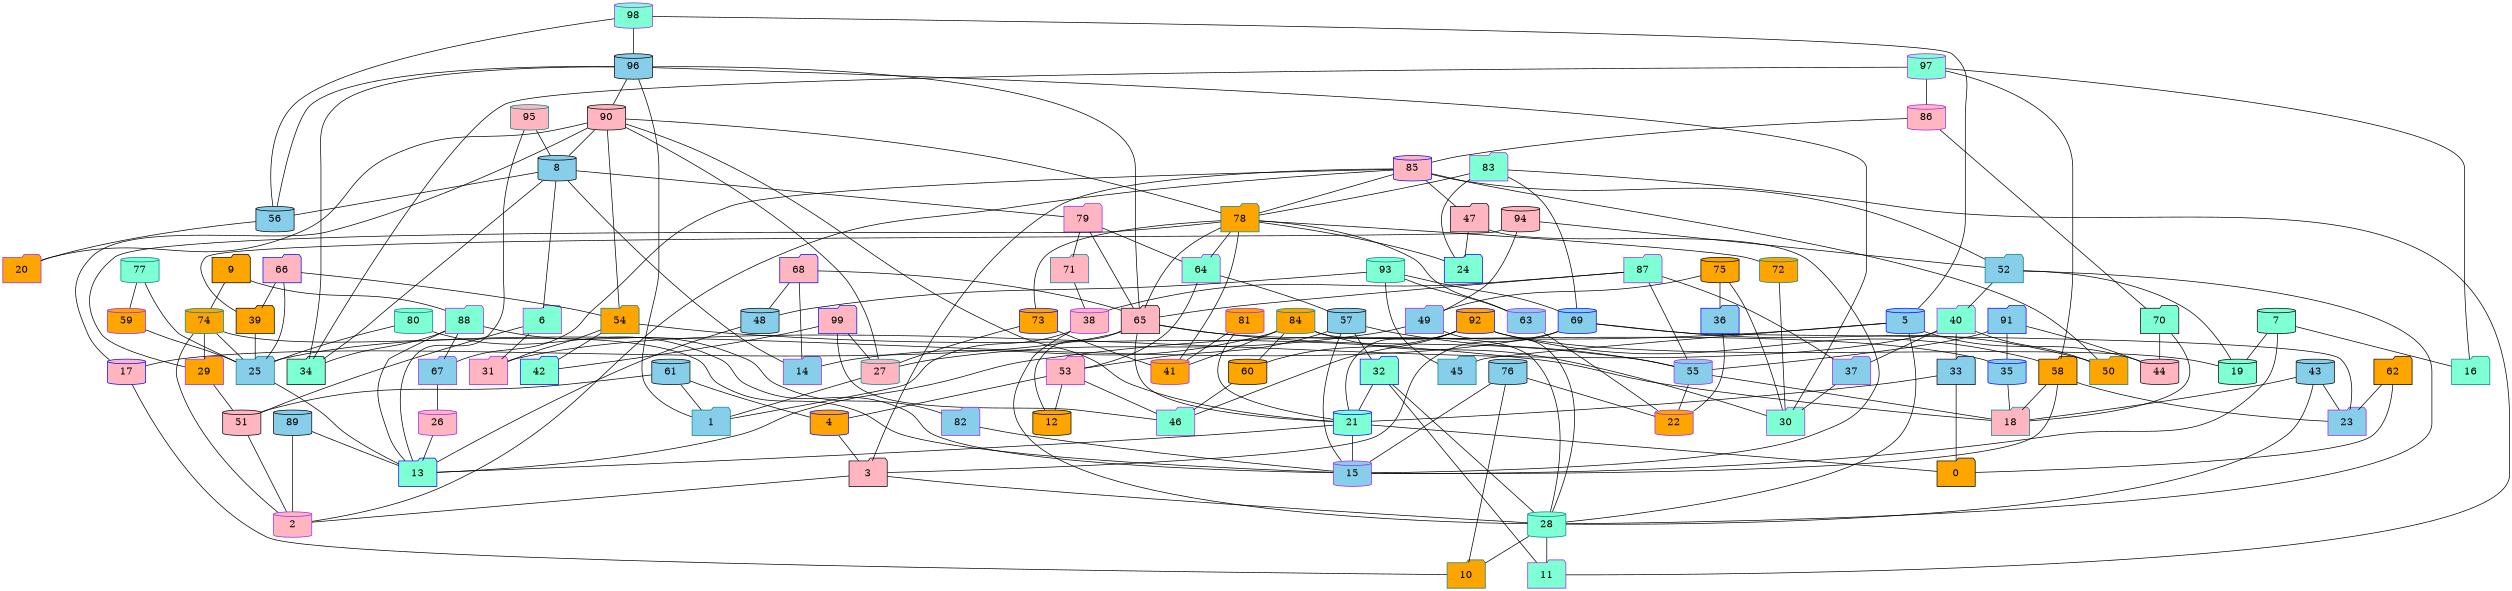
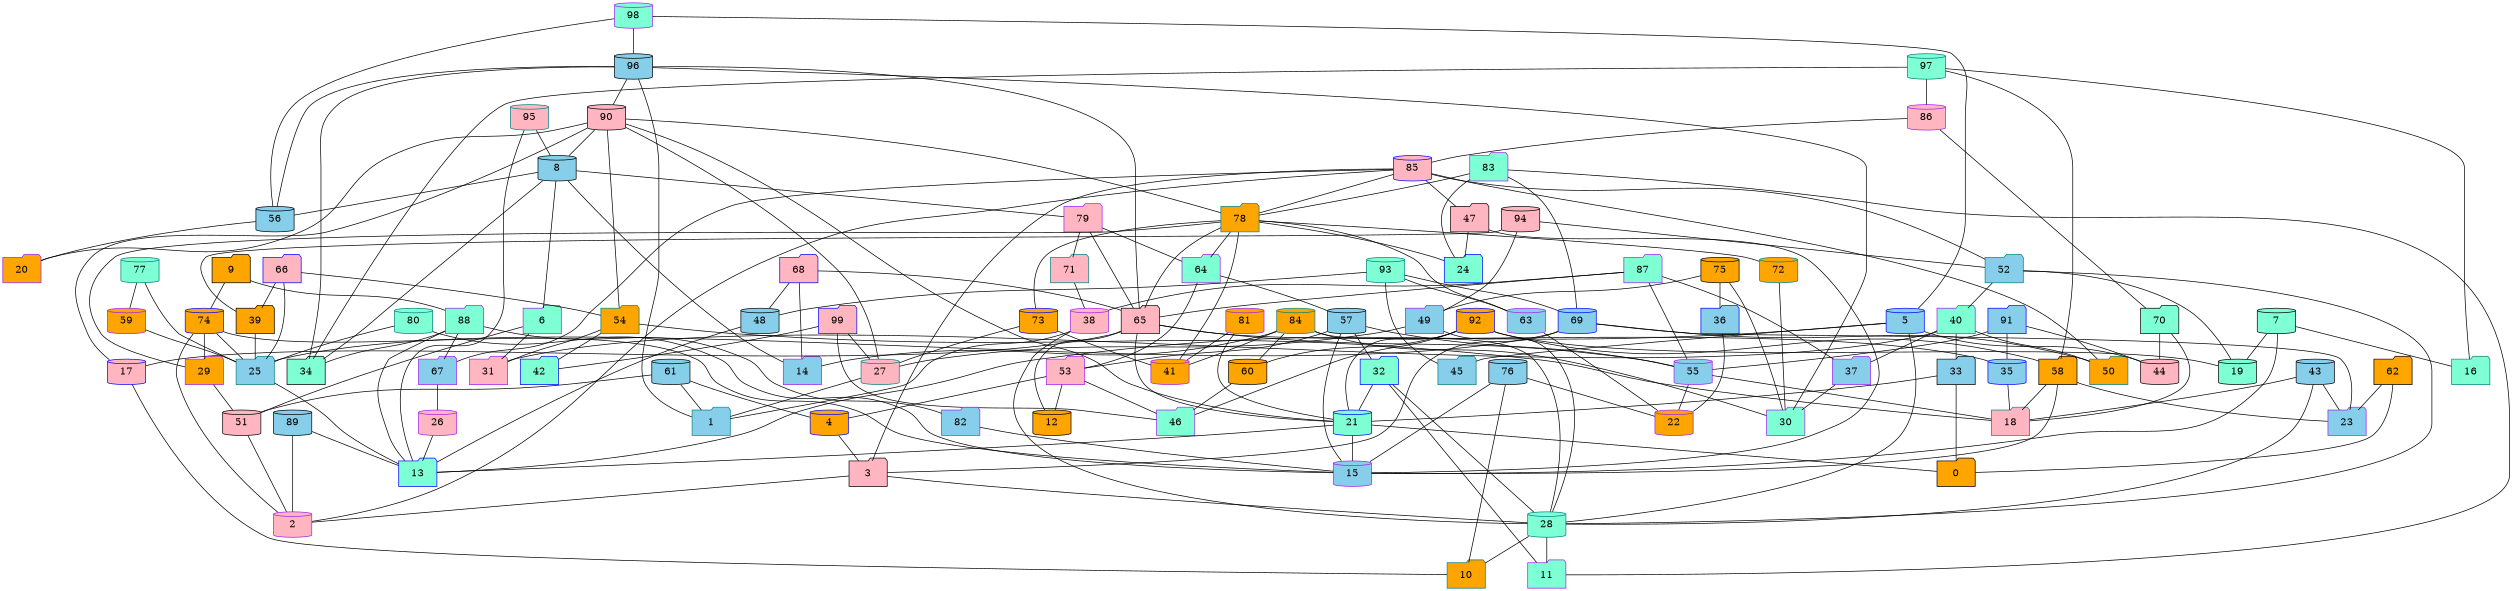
(1926, 66) -> (1926, 66)
(204, 321) -> (204, 321)
